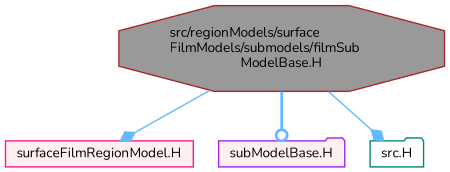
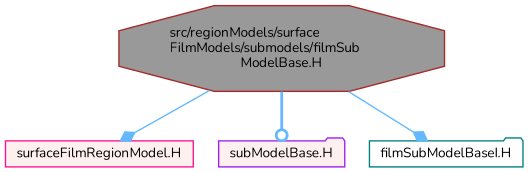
(397, 154) -> (446, 154)
